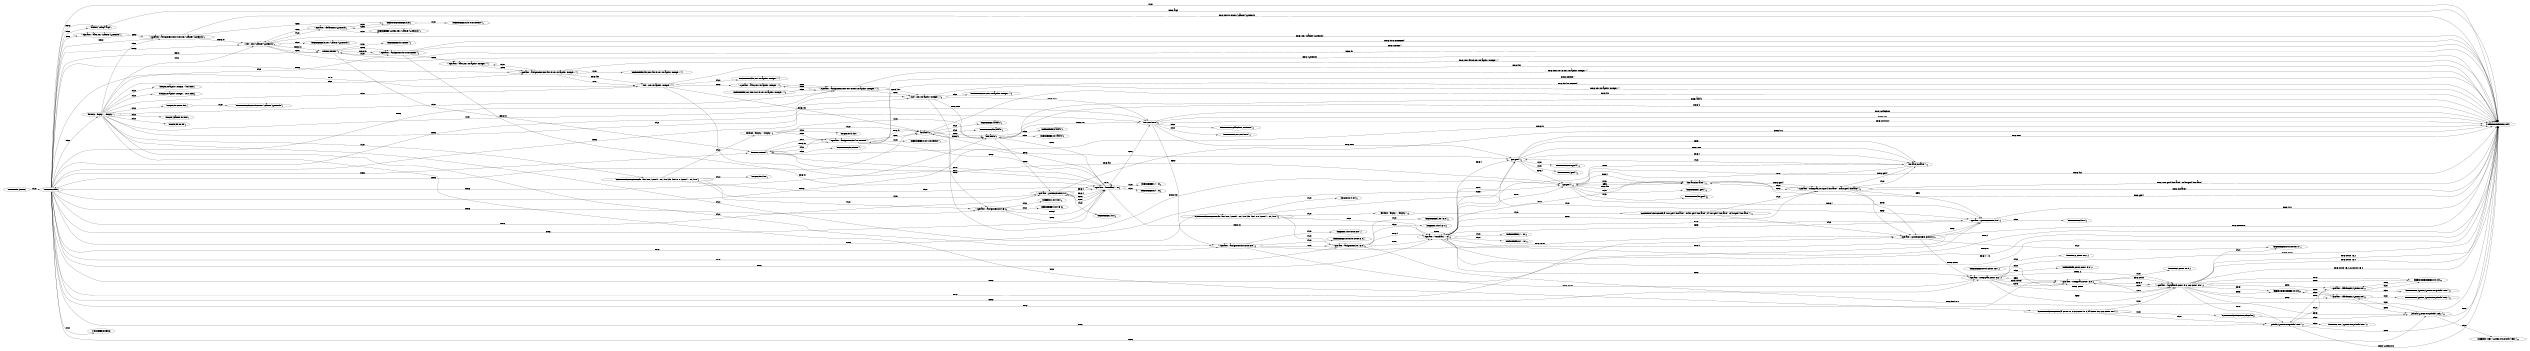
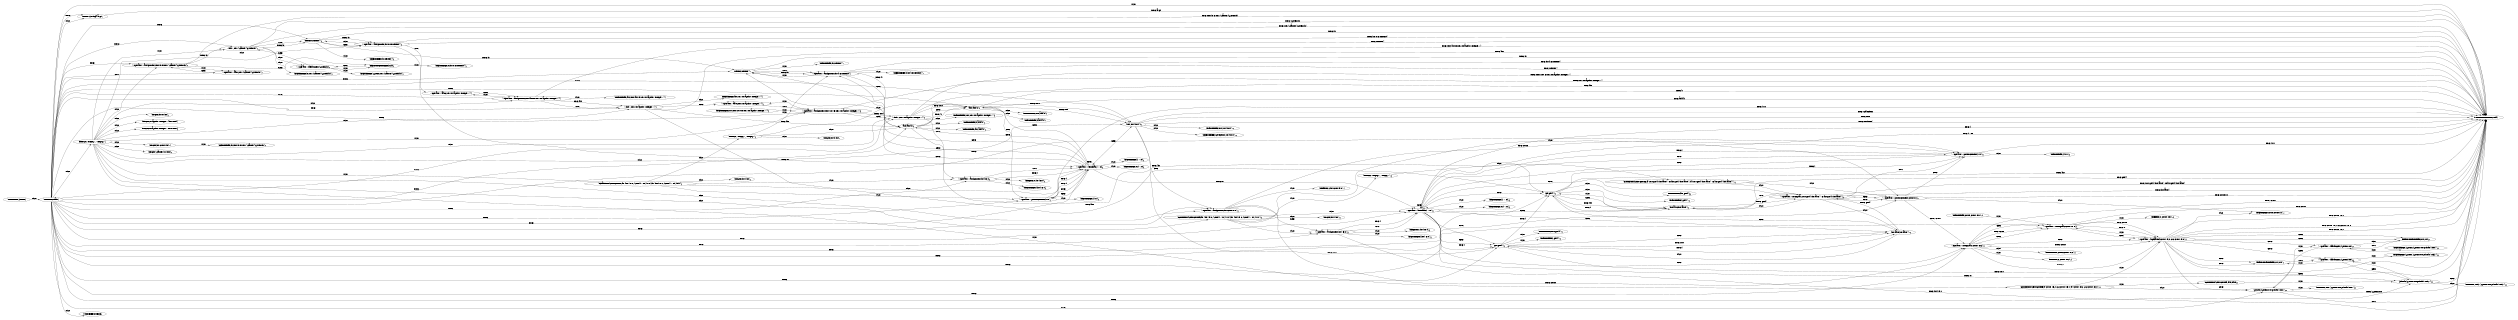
(226, 67) -> (228, 95)
none -> (202, 69)
none -> (2308, 207)
(1349, 239) -> none
